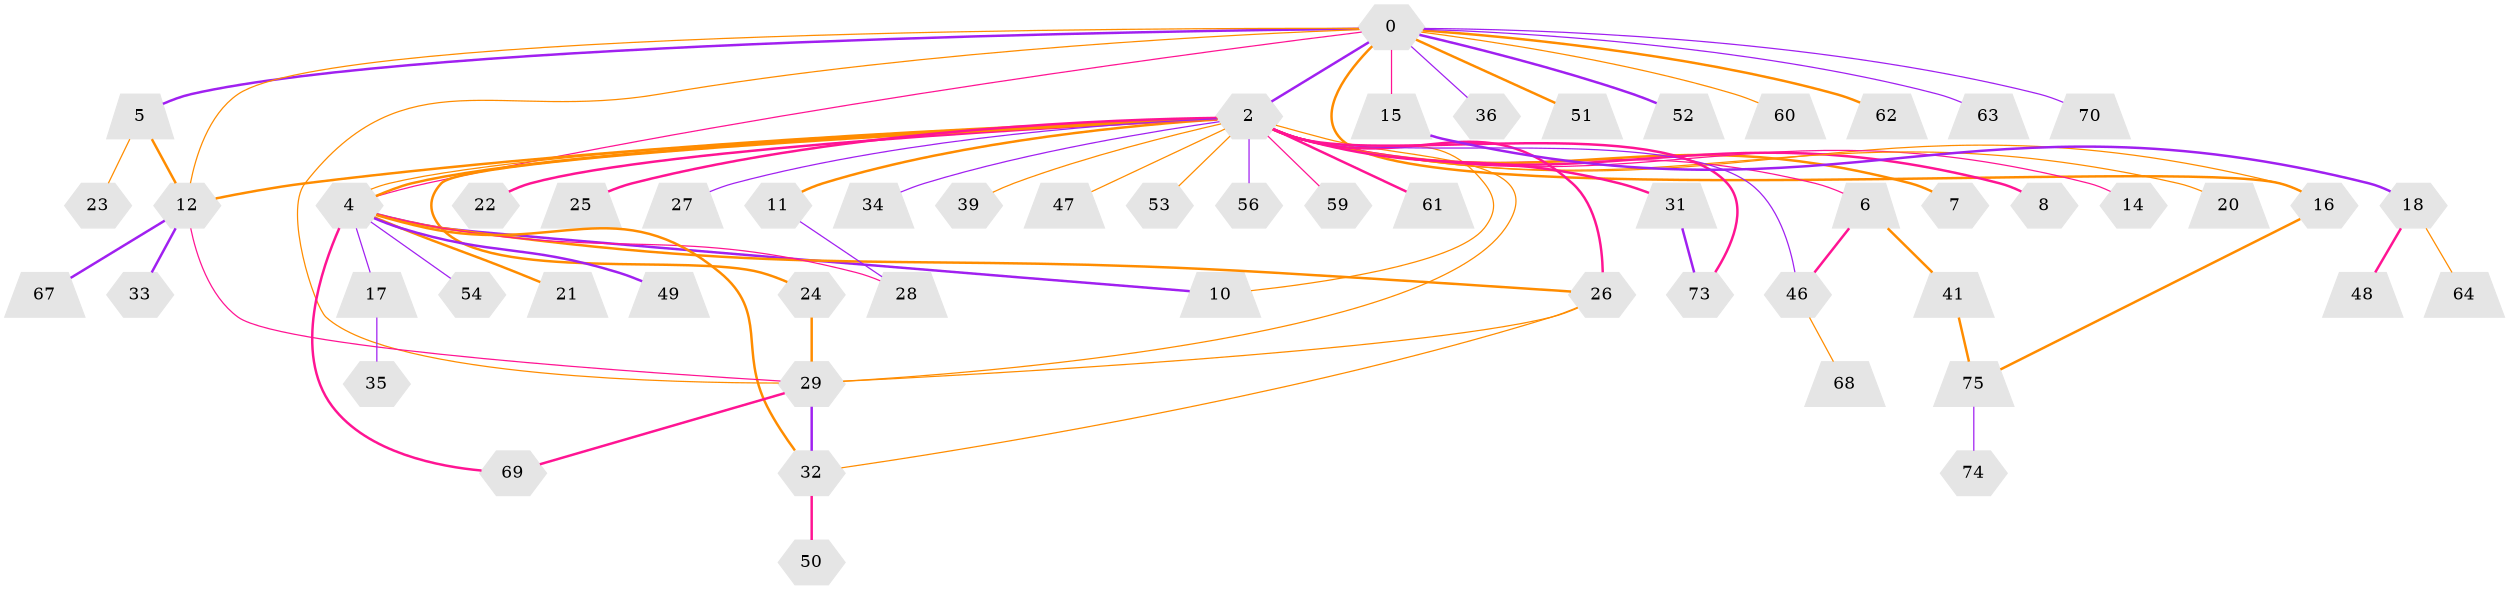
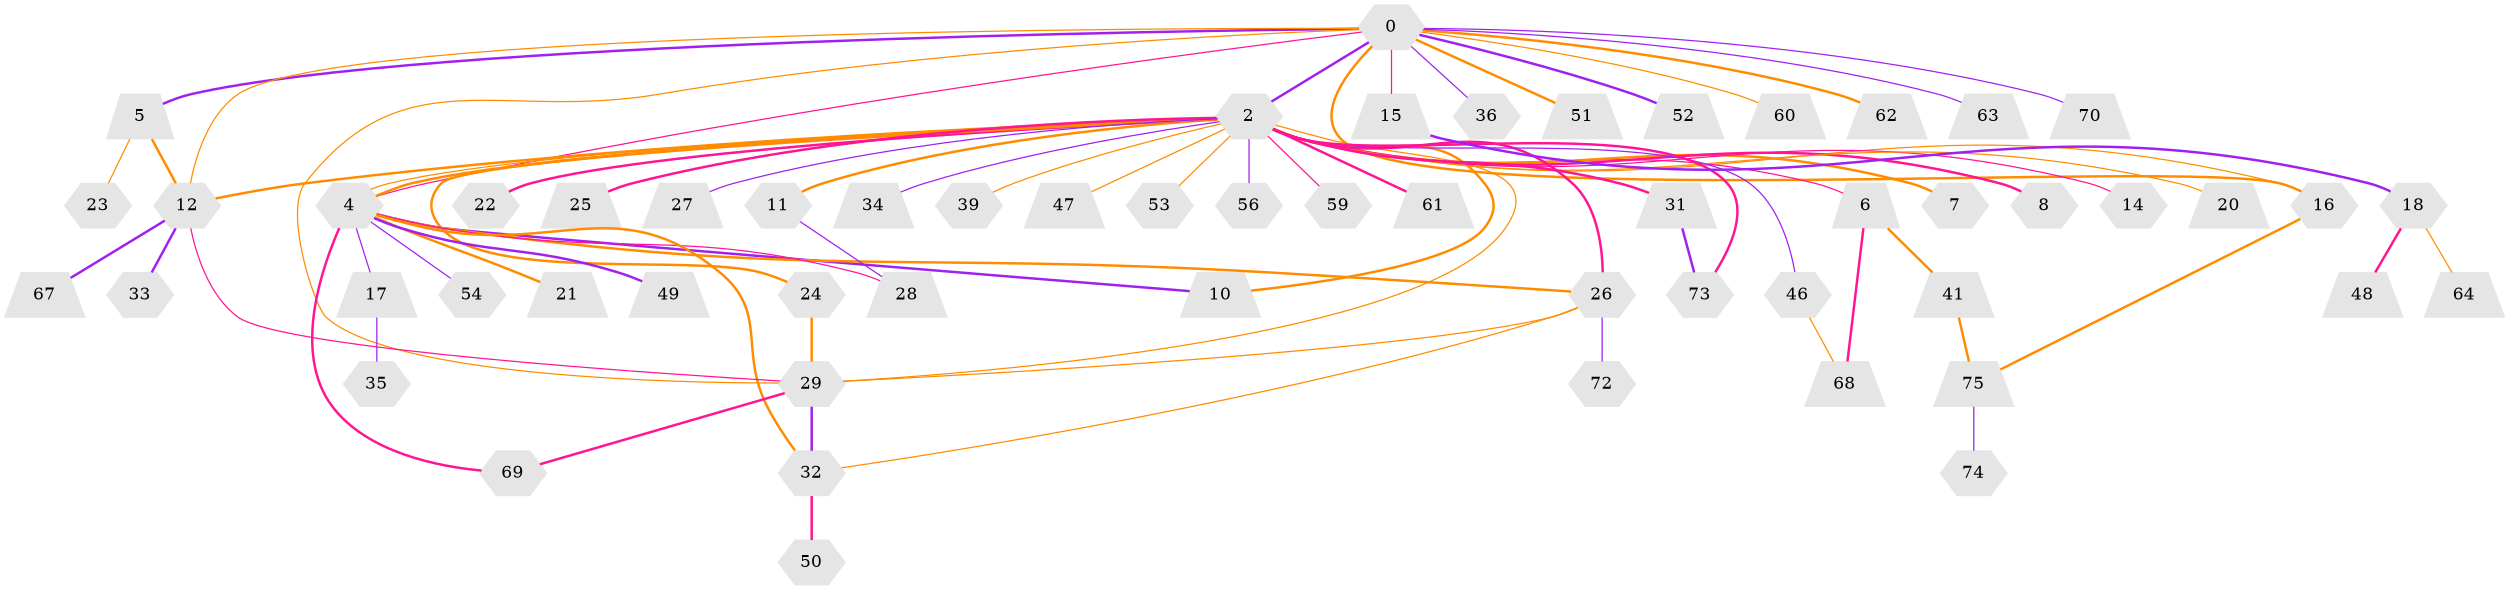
(1492, 215) -> (1492, 215)
(1832, 250) -> (1855, 295)
none -> (1602, 384)
